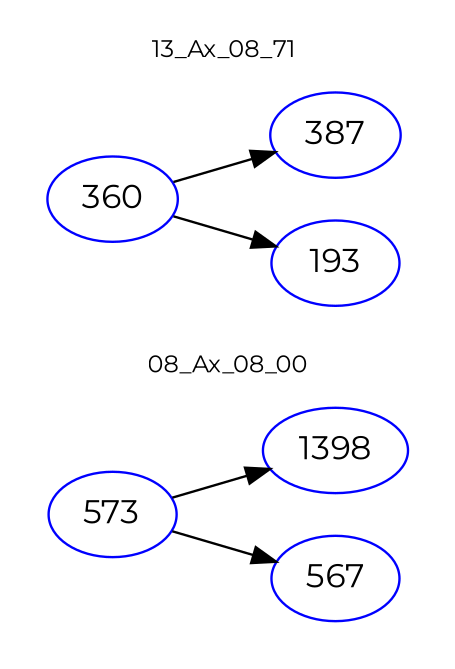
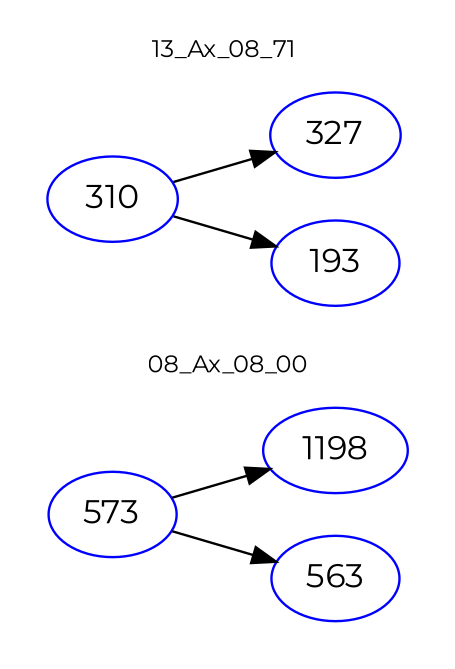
(335, 135) -> (335, 135)
(113, 199) -> (113, 199)
(335, 450) -> (335, 450)
(335, 578) -> (335, 578)
